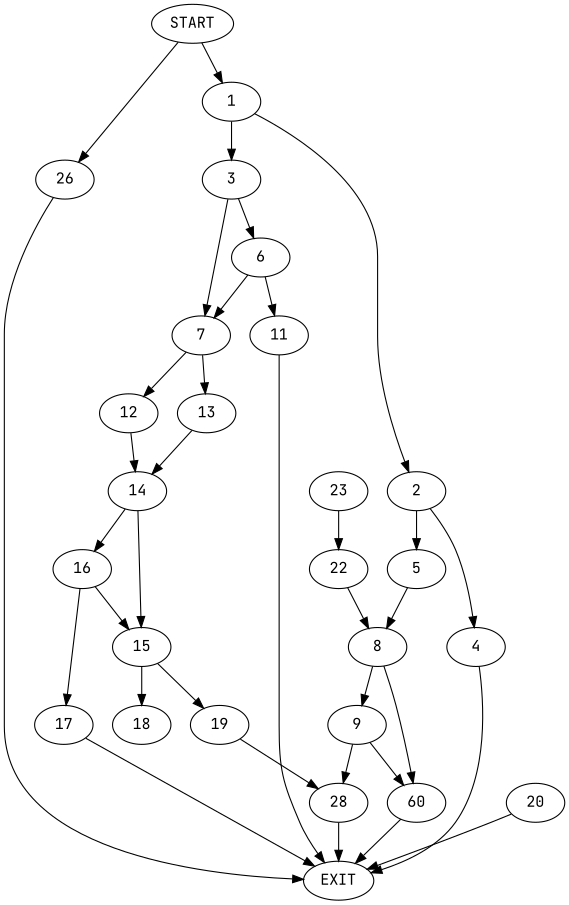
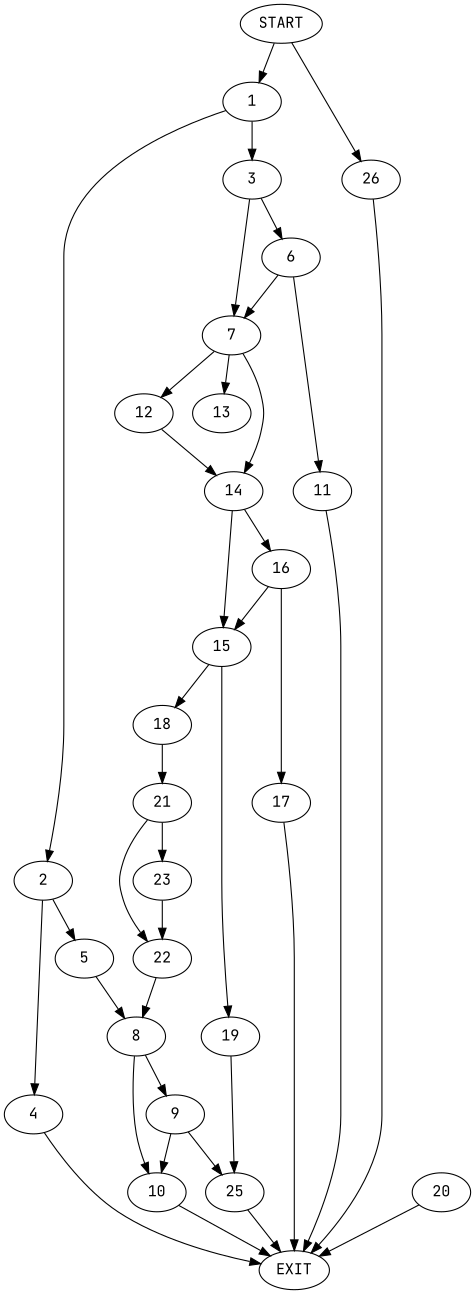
(176, 448) -> (263, 407)
none -> (162, 803)
(339, 803) -> (235, 1192)
(417, 803) -> (157, 1192)
